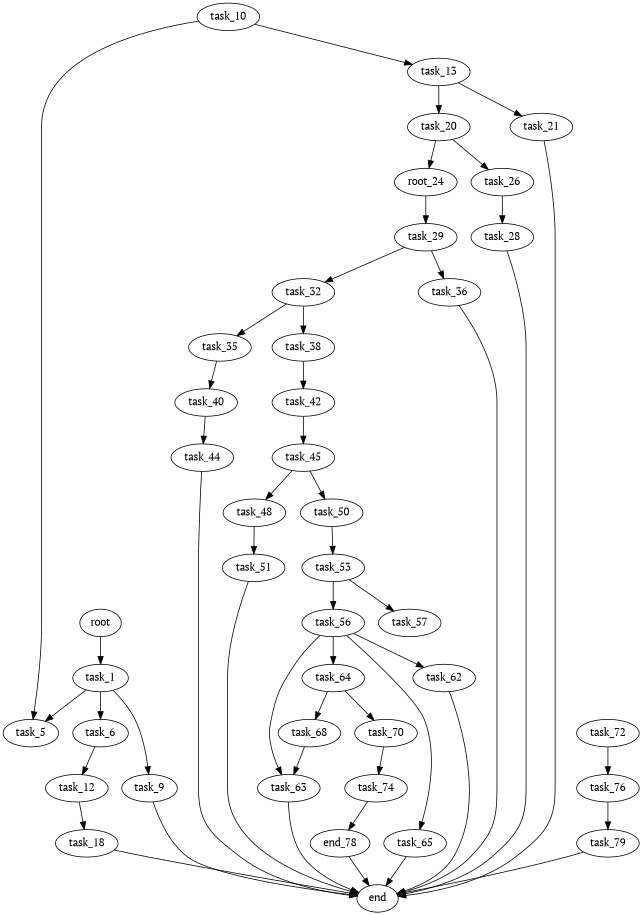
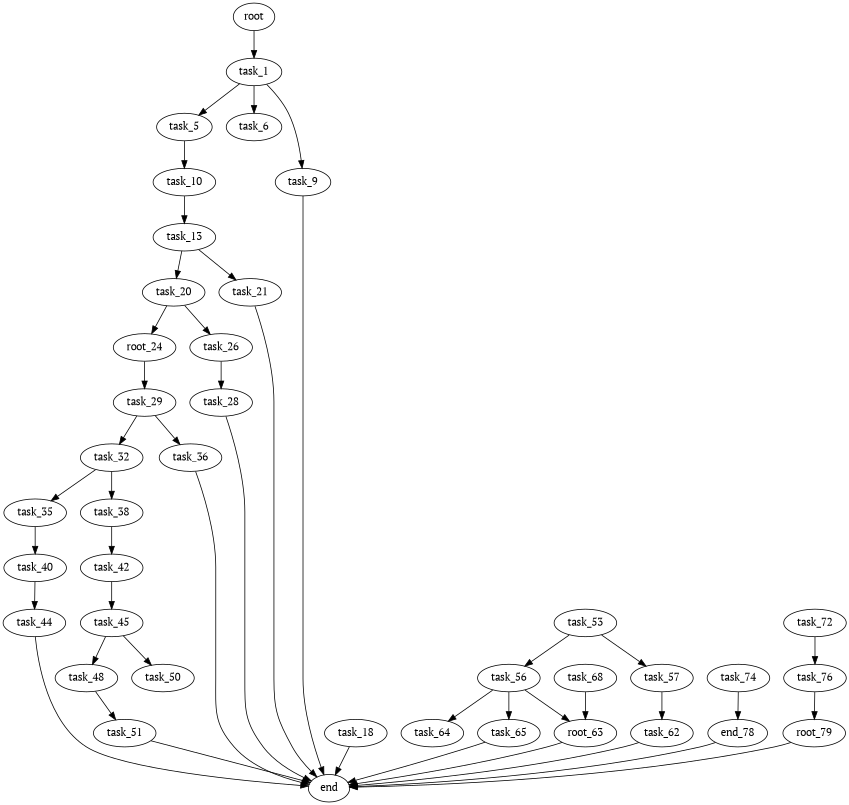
(42, 317) -> (184, 151)
(332, 537) -> none
(385, 649) -> (662, 702)
(323, 702) -> none
(386, 733) -> none
(77, 788) -> none
(289, 788) -> (585, 733)
(608, 843) -> (814, 733)
